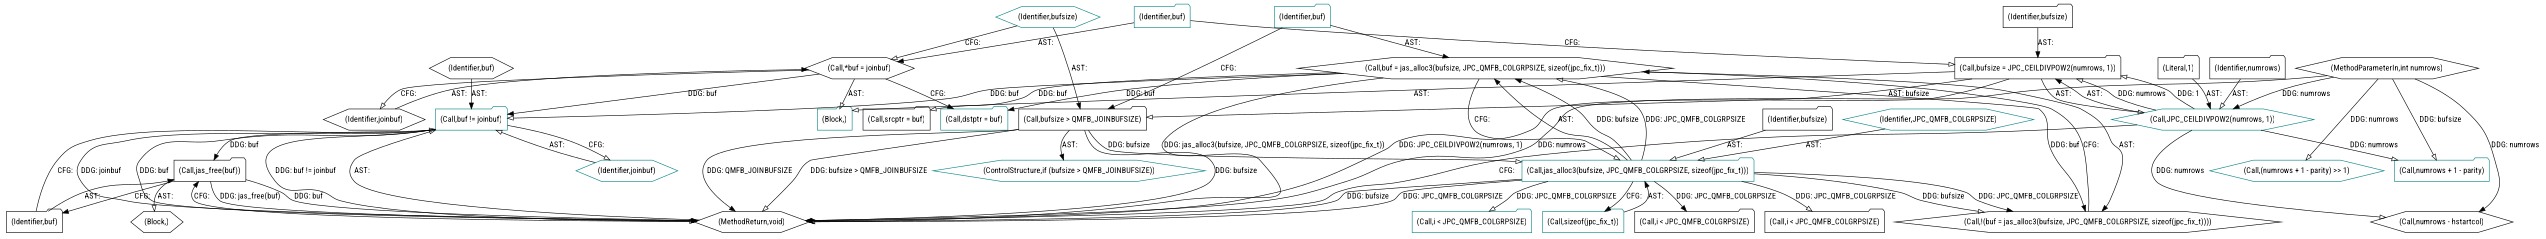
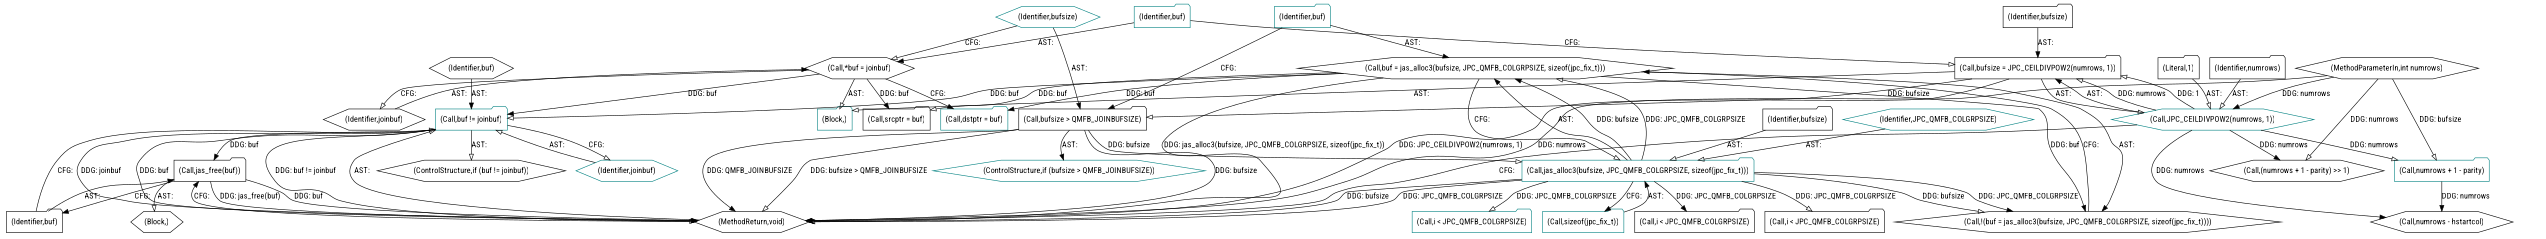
(2202, 90) -> (2202, 90)
none -> (876, 92)
(1909, 94) -> (1909, 94)
(2483, 130) -> (2442, 193)
none -> (2252, 144)
none -> (471, 171)
(2297, 171) -> (2297, 171)
(2231, 201) -> (2231, 201)
